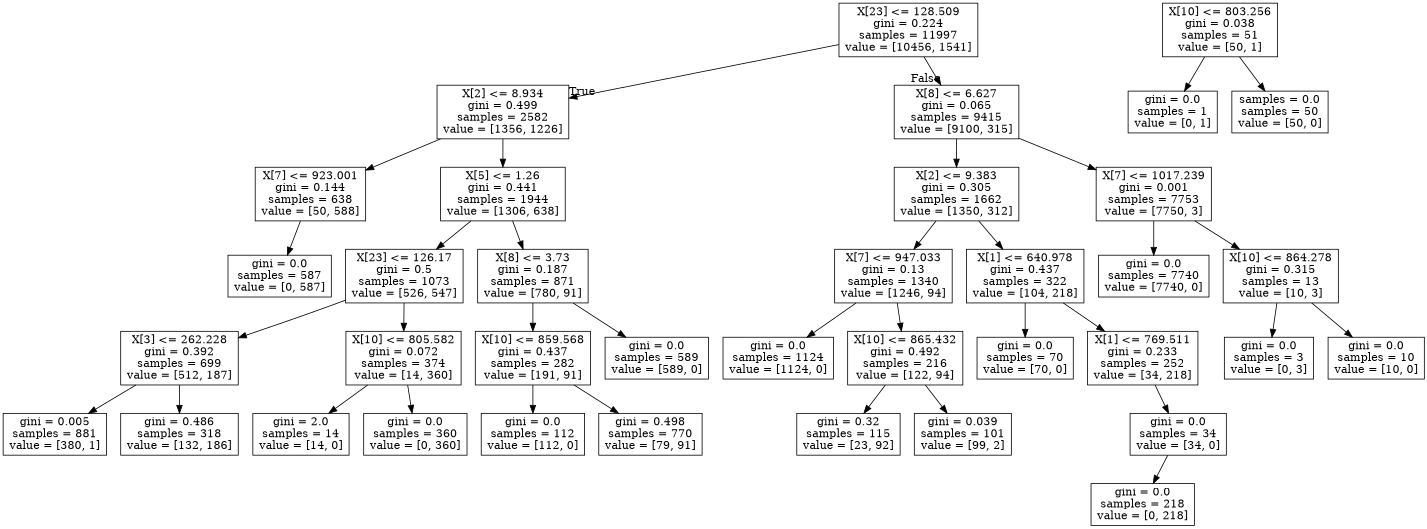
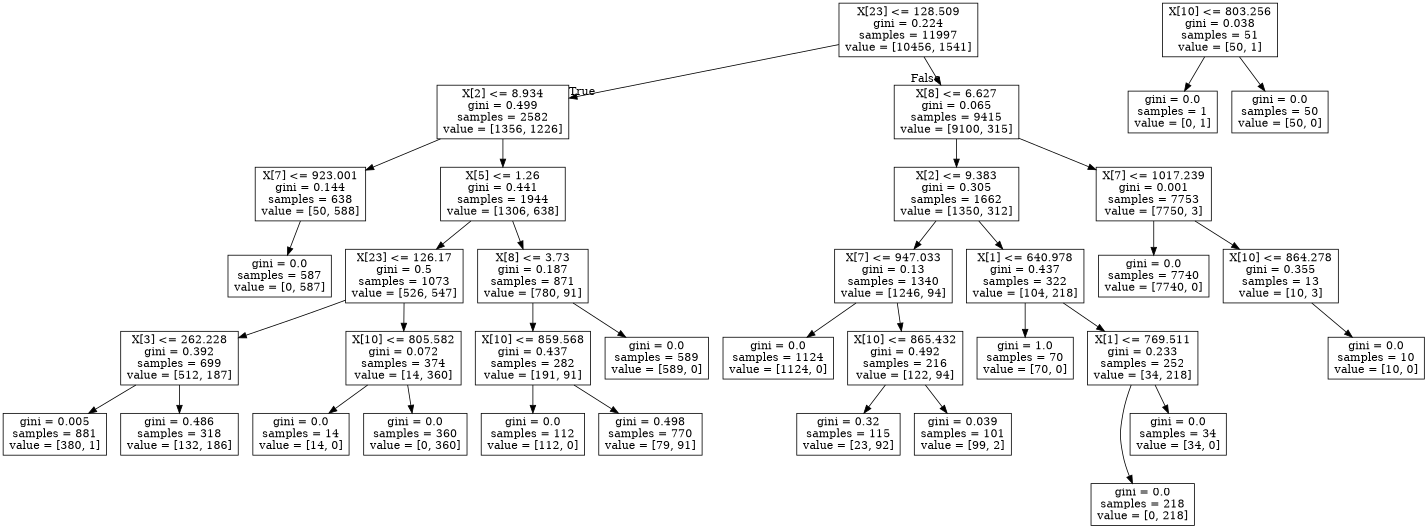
(1280, 112) -> (1280, 112)
(1281, 276) -> (1281, 276)
(1025, 358) -> (1025, 358)
(1269, 358) -> none
(301, 434) -> (301, 434)
(1162, 466) -> (1121, 430)
